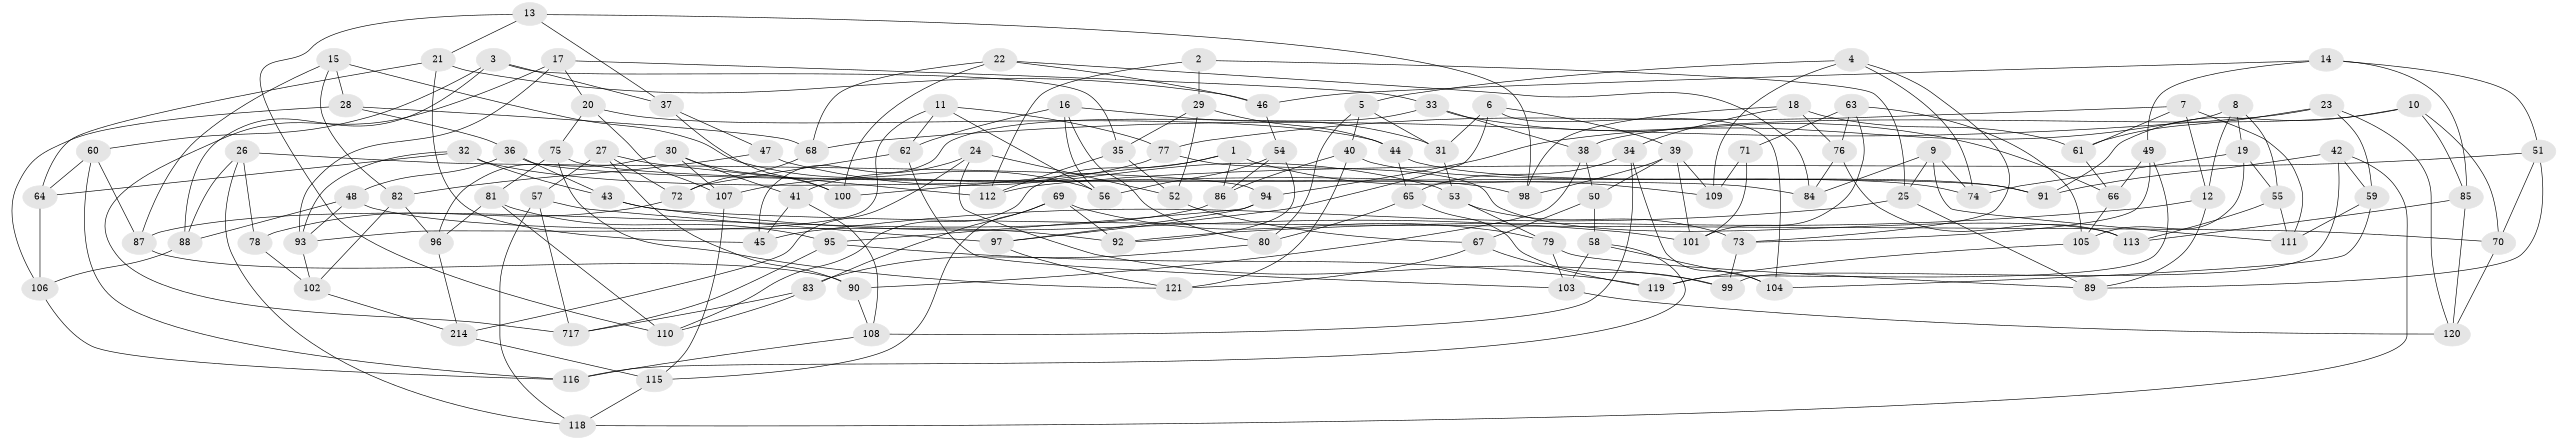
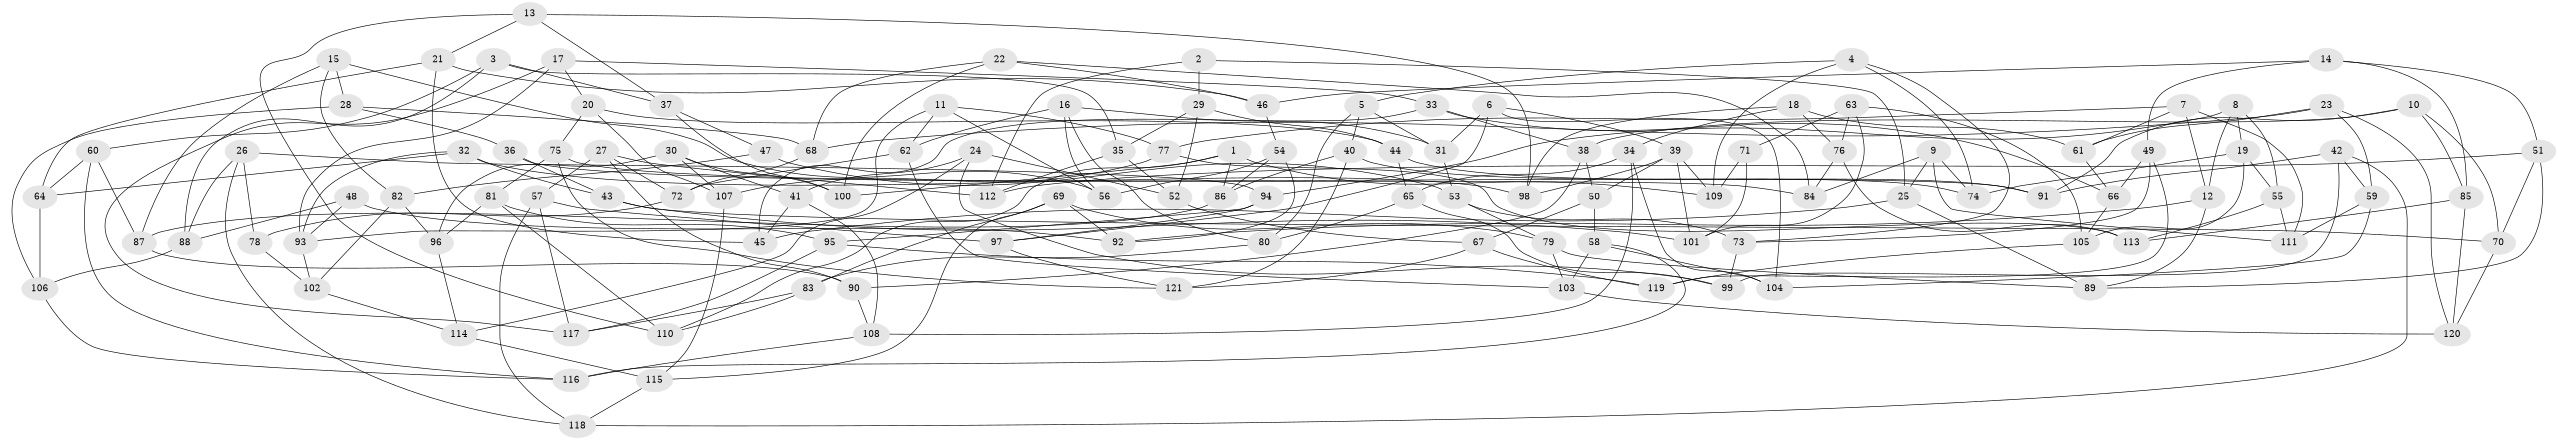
(431, 174) -> none
(459, 335) -> (459, 335)
(571, 335) -> (571, 335)
